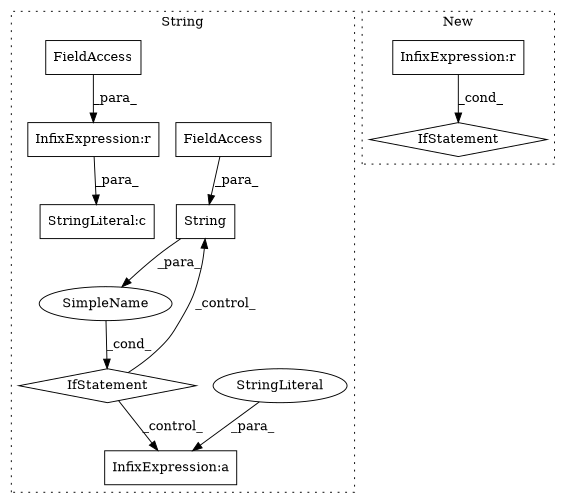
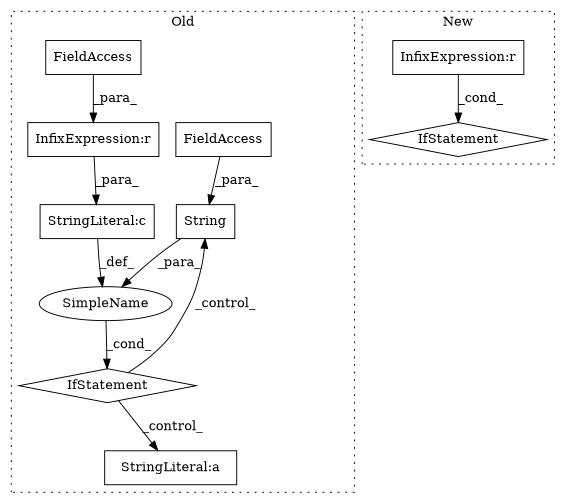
(183, 22) -> (183, 22)
none -> (99, 258)
(280, 386) -> none
(171, 468) -> (171, 468)
